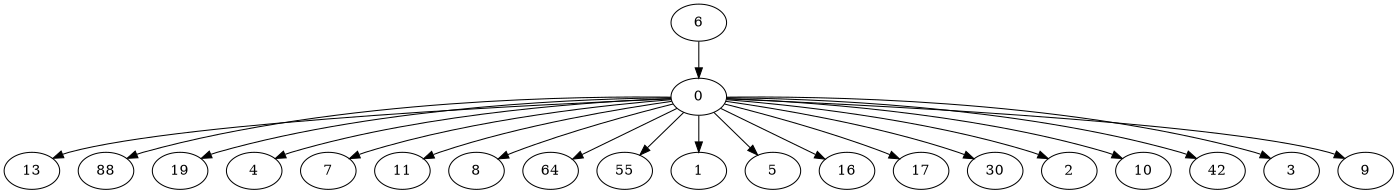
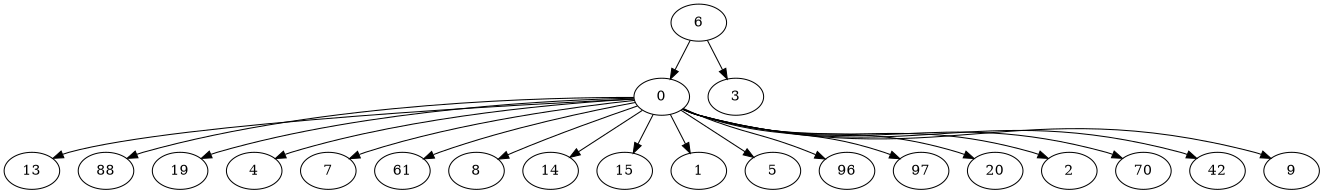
(955, 105) -> (715, 55)
(402, 171) -> (402, 171)
(551, 171) -> (551, 171)
(625, 171) -> (625, 171)
(847, 171) -> (847, 171)
(921, 171) -> (921, 171)
(995, 171) -> (995, 171)
(1143, 171) -> (1143, 171)
